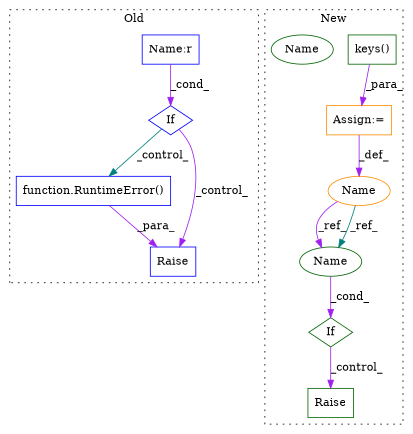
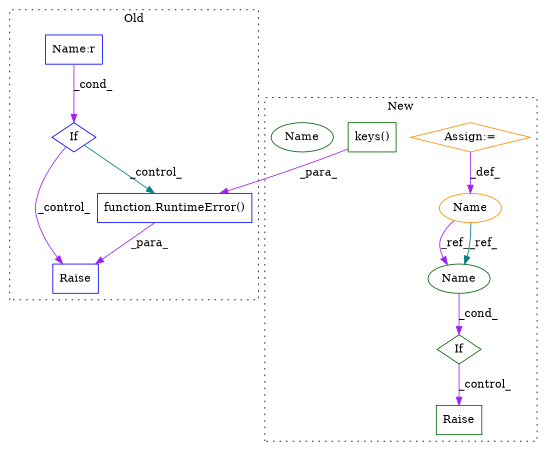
(366, 81) -> (288, 171)
(359, 120) -> (470, 137)
